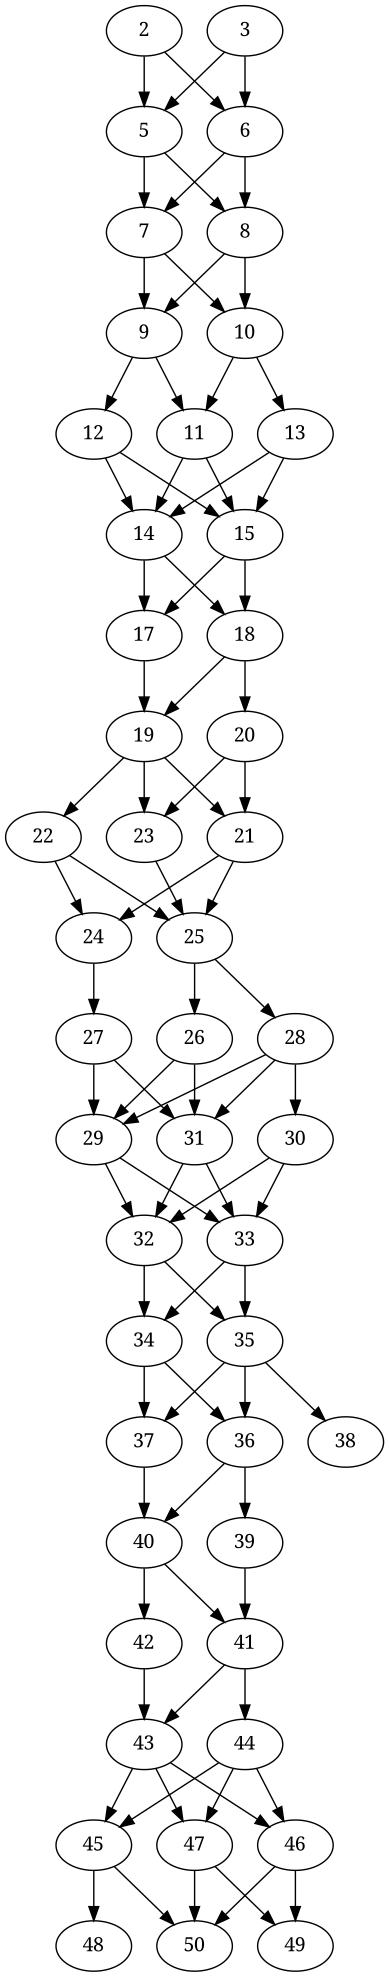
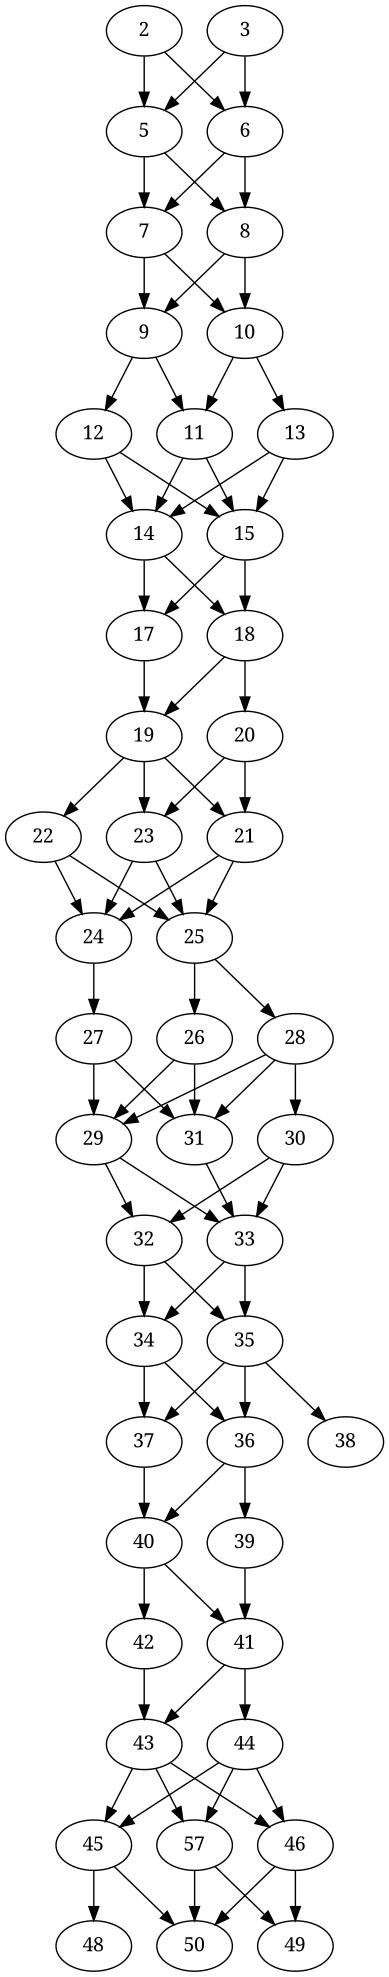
none -> (123, 879)
(174, 1182) -> none
(195, 1845) -> (195, 1845)
